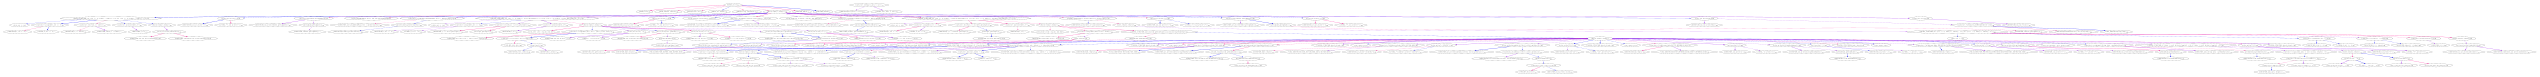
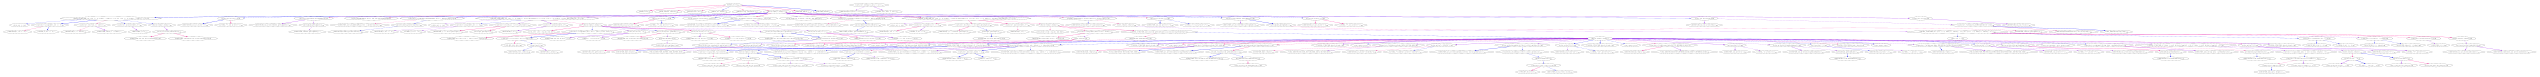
(1501, 59) -> none
